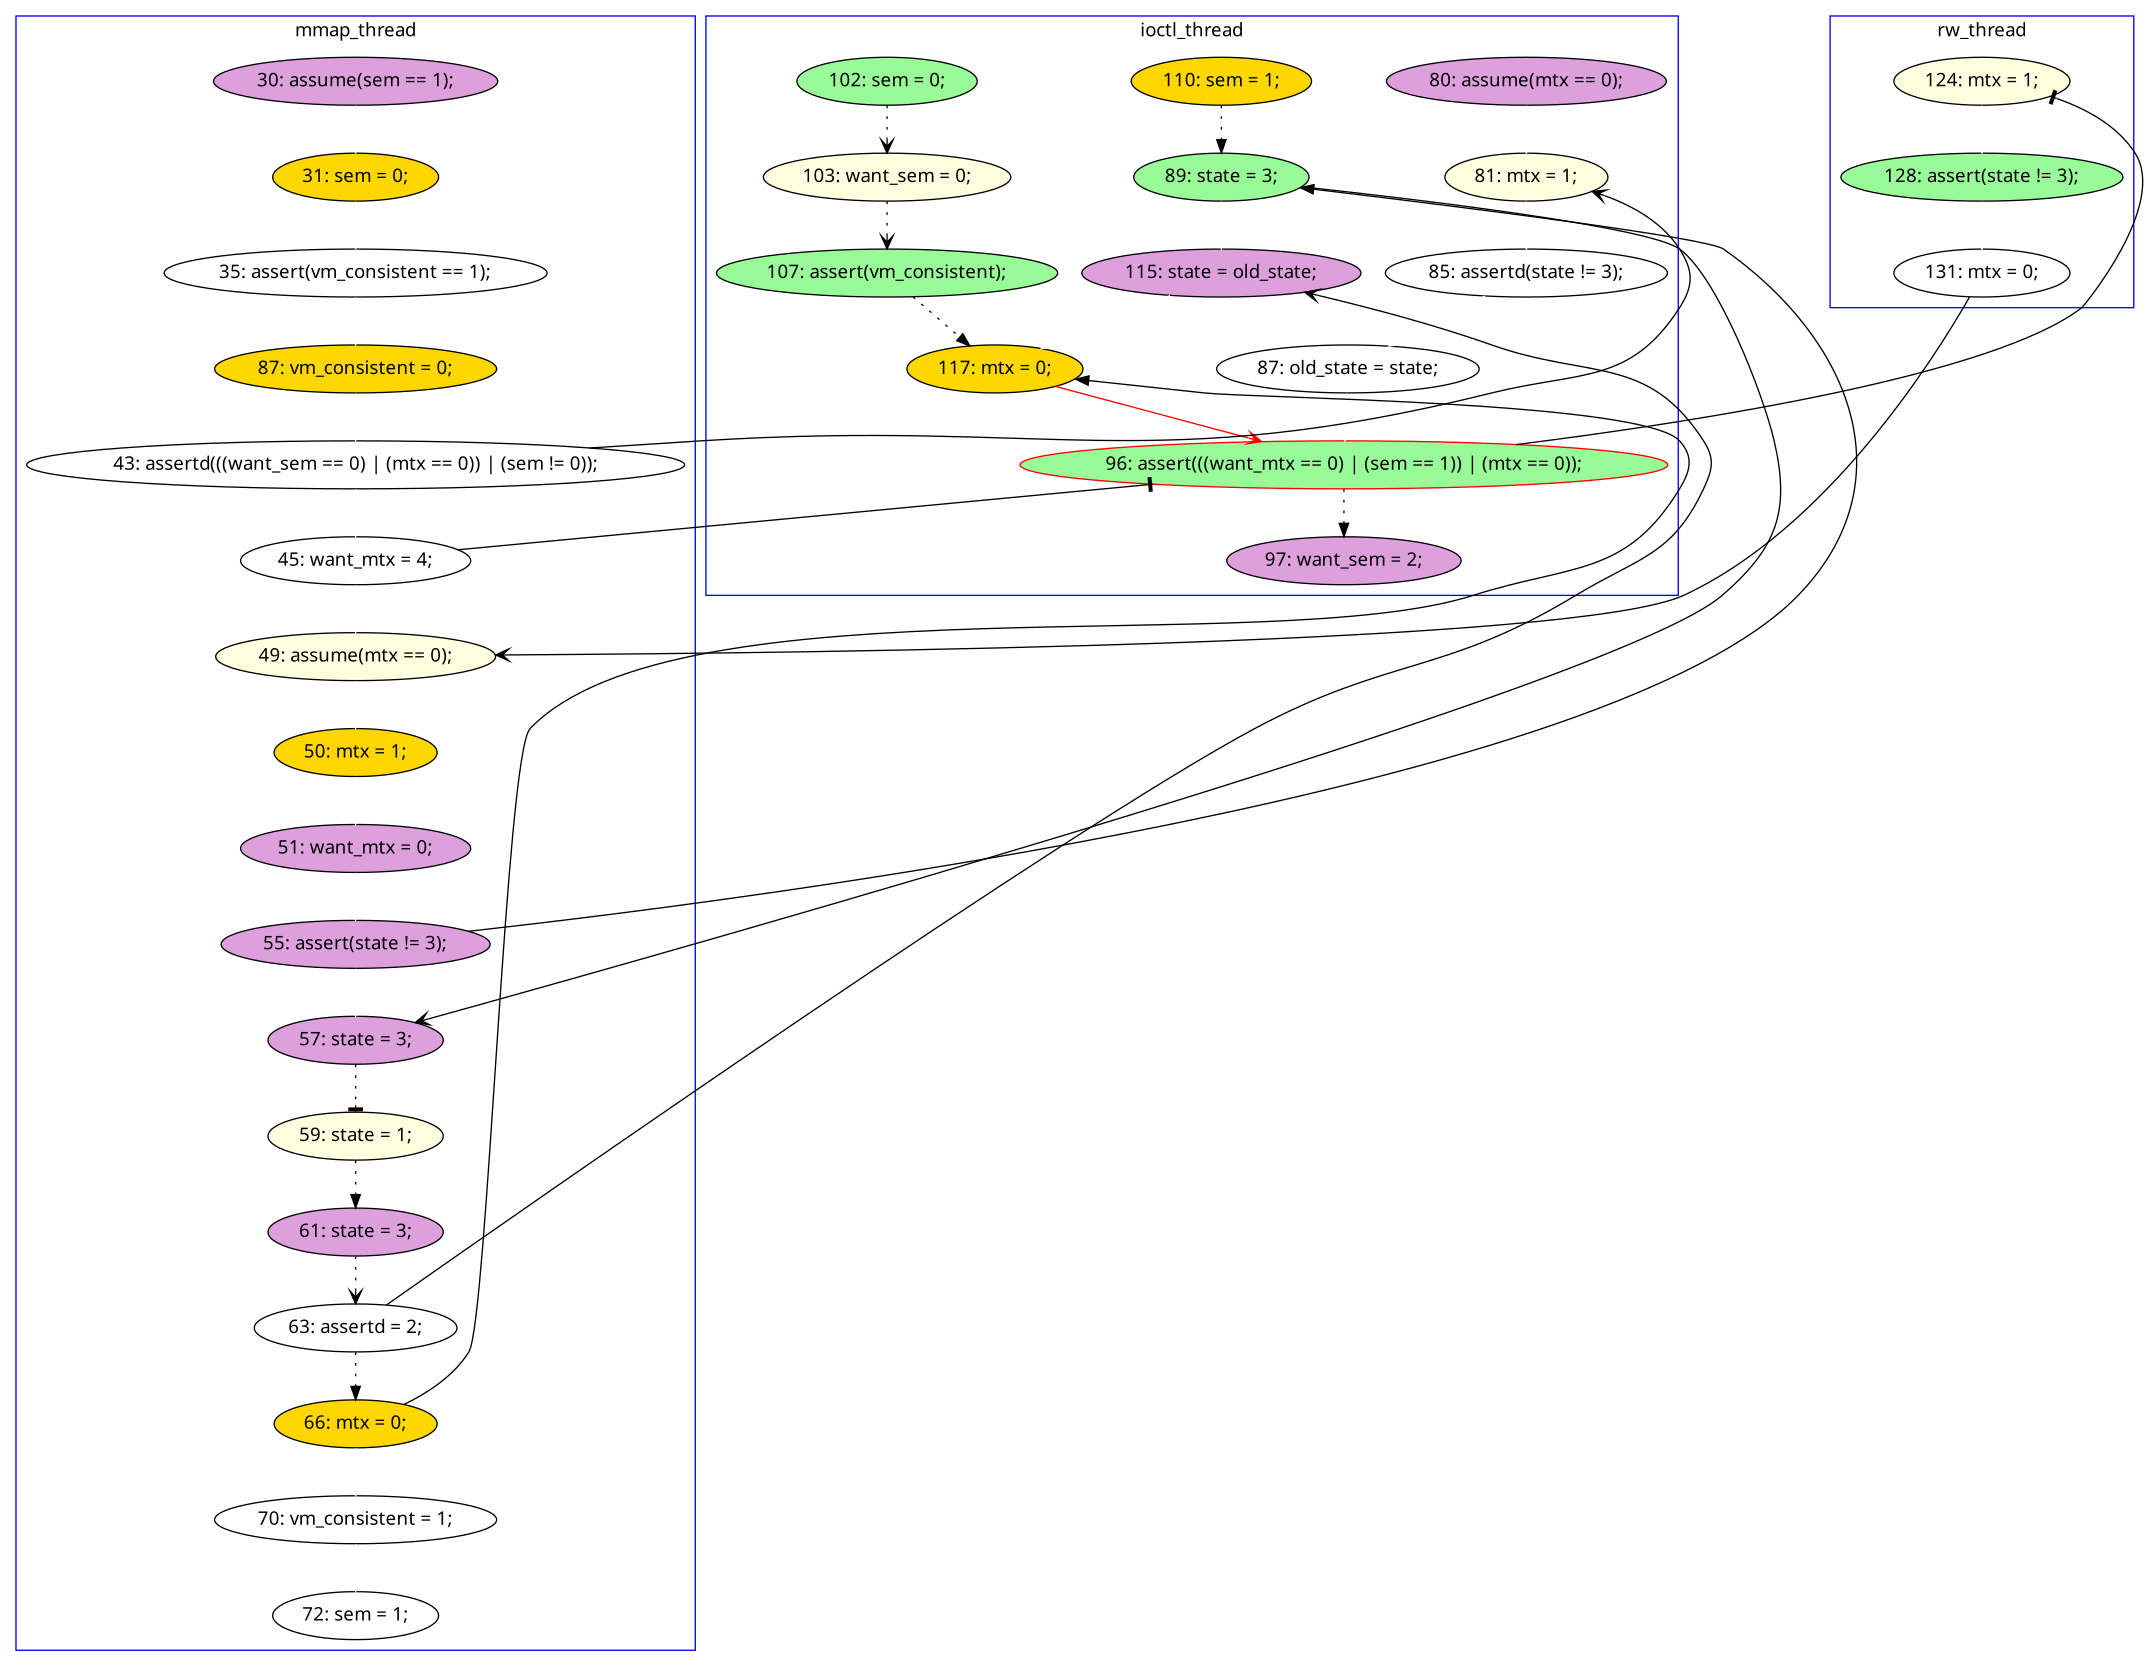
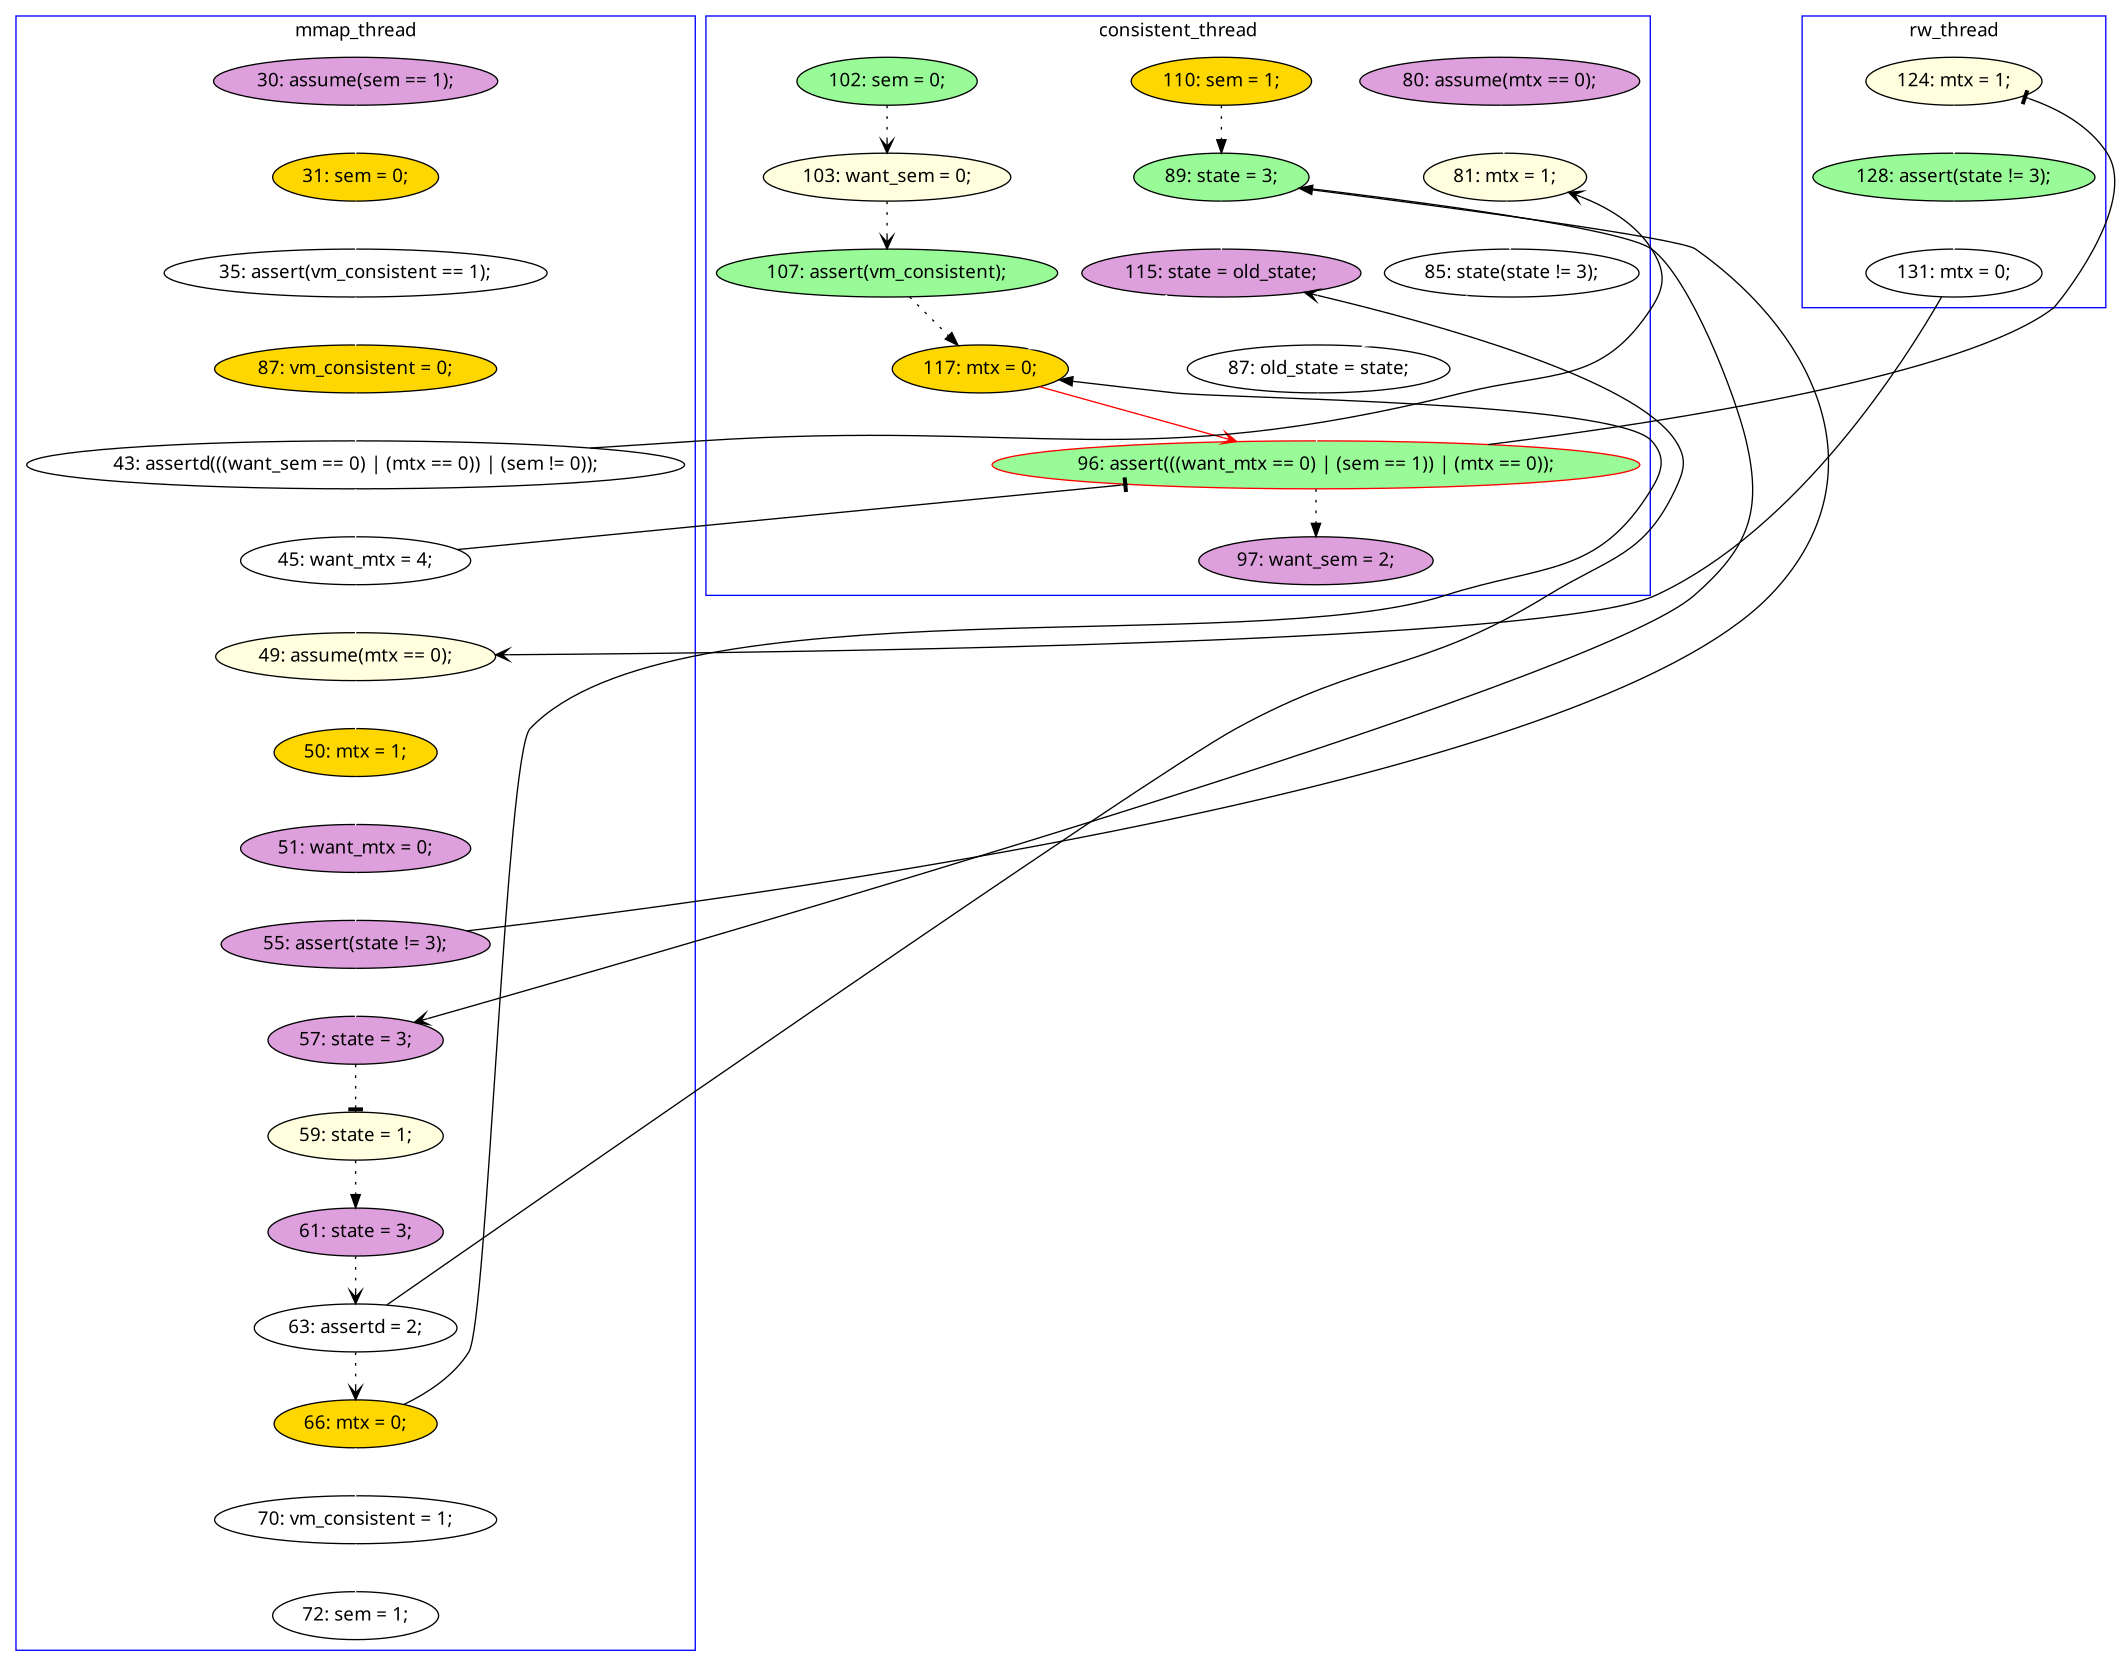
(1192, 31) -> (1178, 31)
(1526, 273) -> (1512, 273)
(356, 1369) -> (356, 1369)
